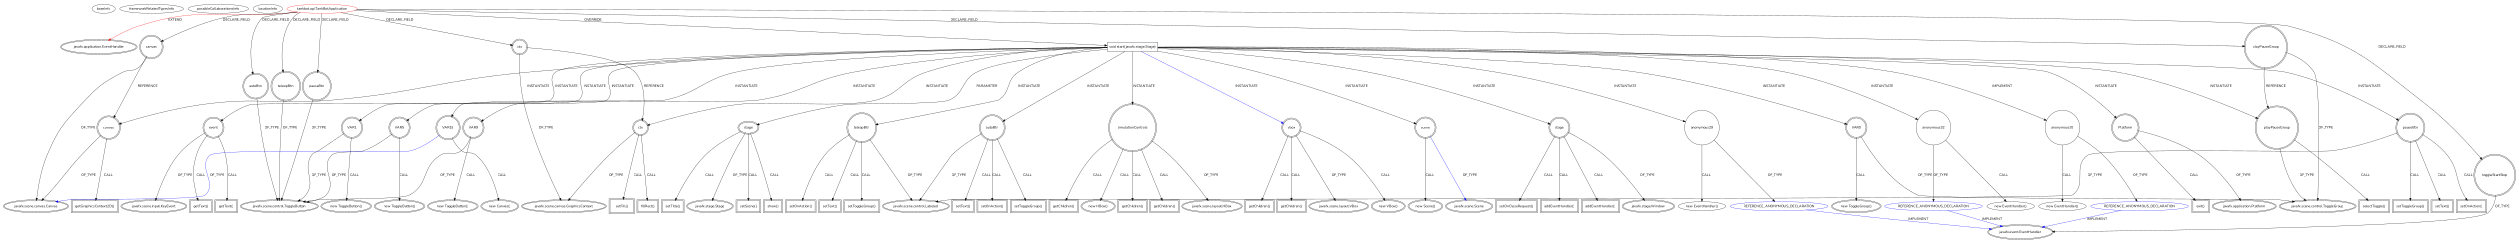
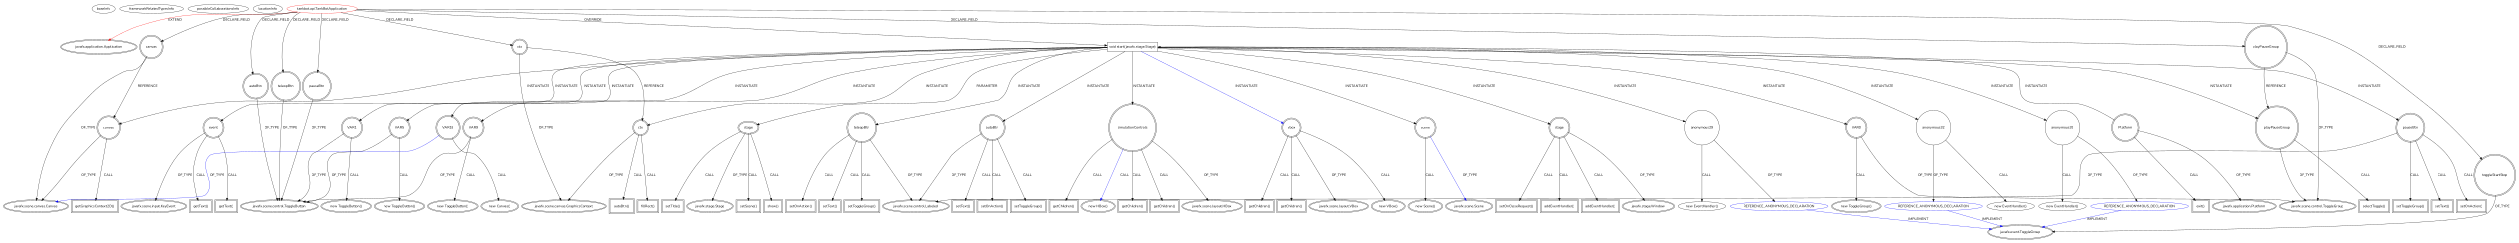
(99, 47) -> (99, 47)
(1765, 58) -> (1651, 51)
(2002, 86) -> (2002, 86)
(1112, 174) -> (1112, 174)
(622, 206) -> (622, 206)
(2020, 232) -> (2020, 232)
